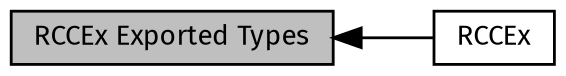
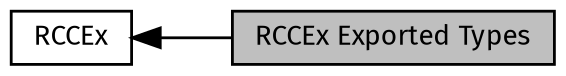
(397, 38) -> (196, 38)
